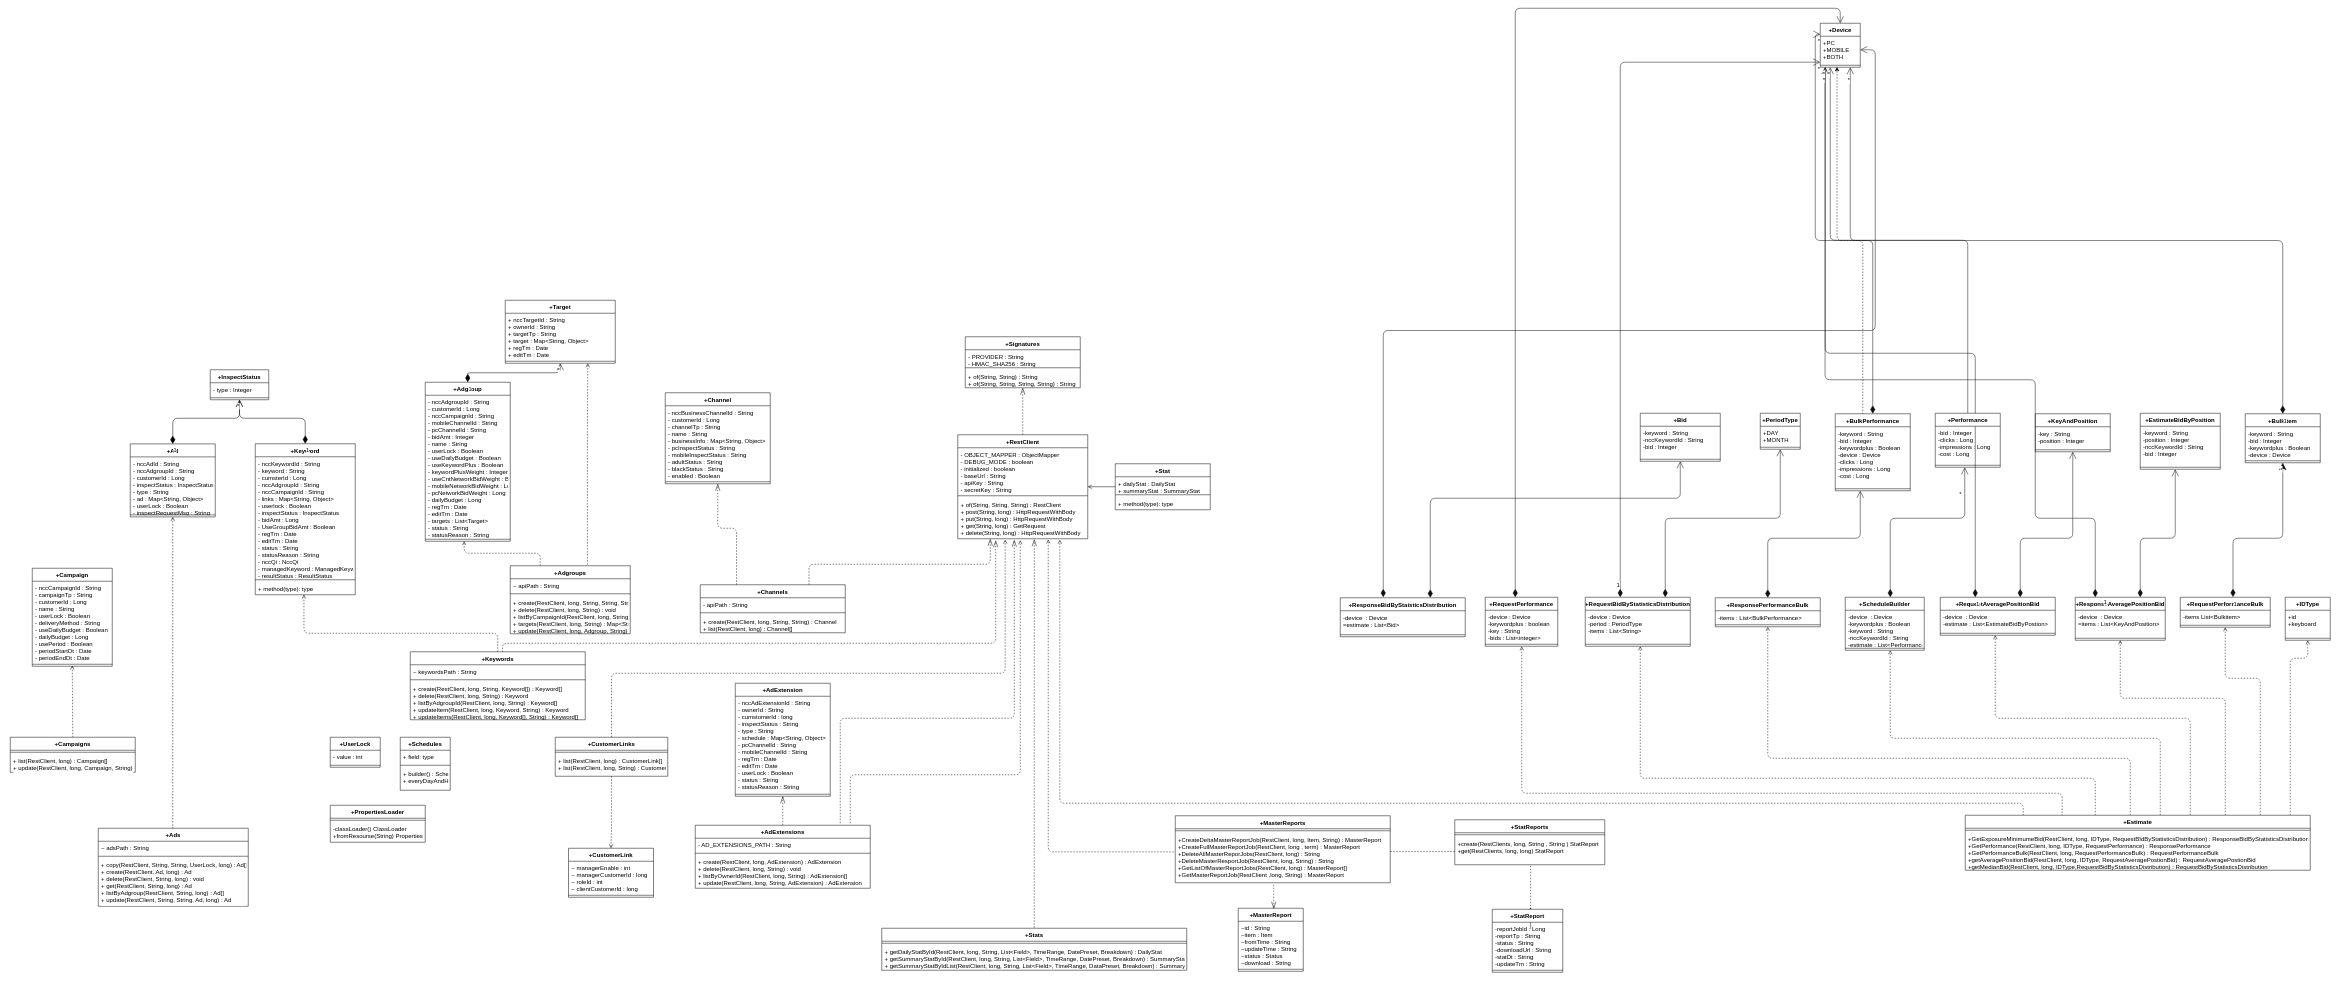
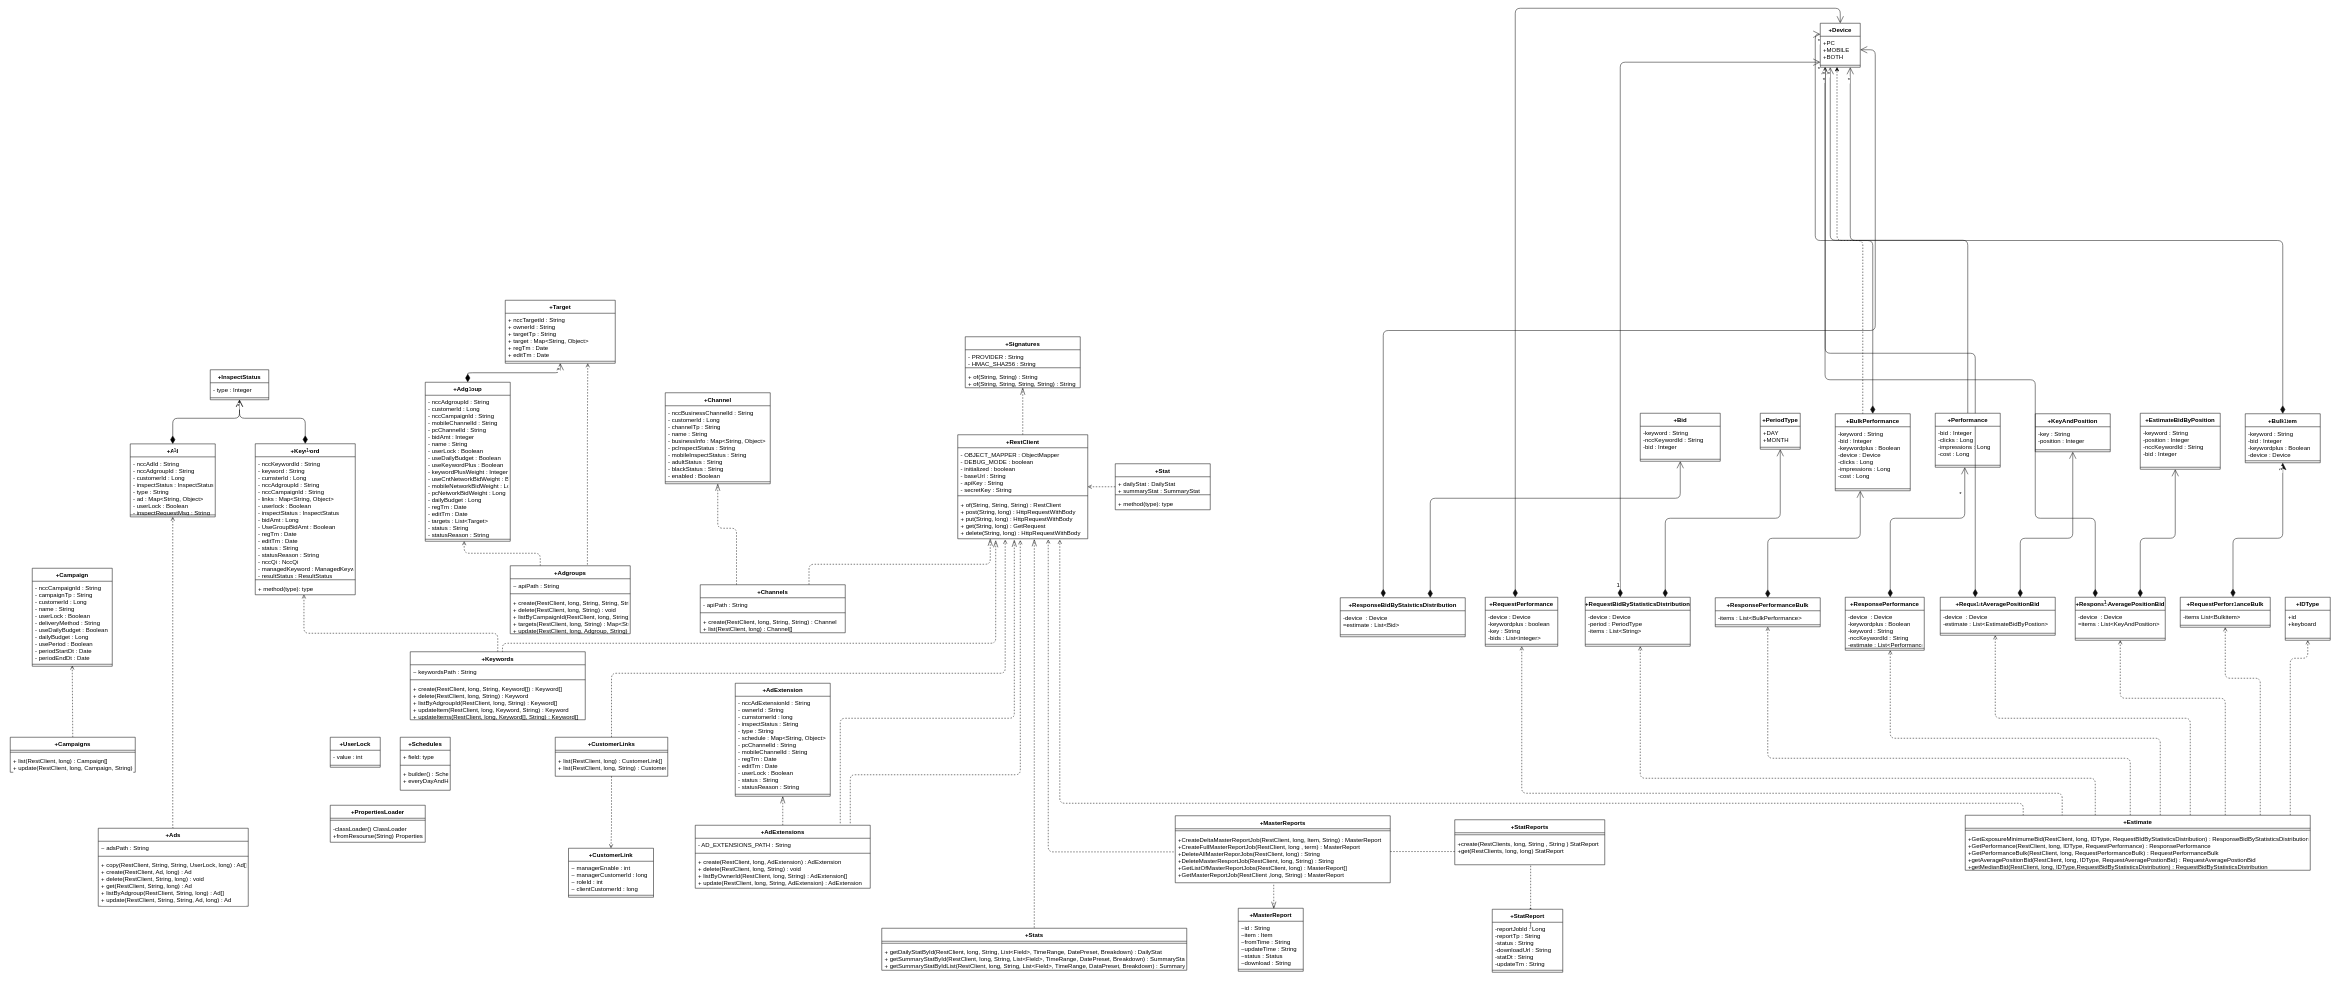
(1101, 487) -> (1101, 487)
(1885, 604) -> (1885, 604)
